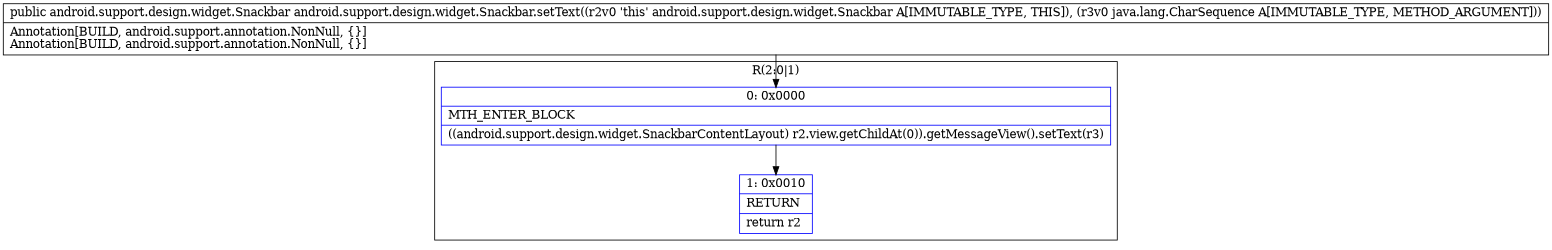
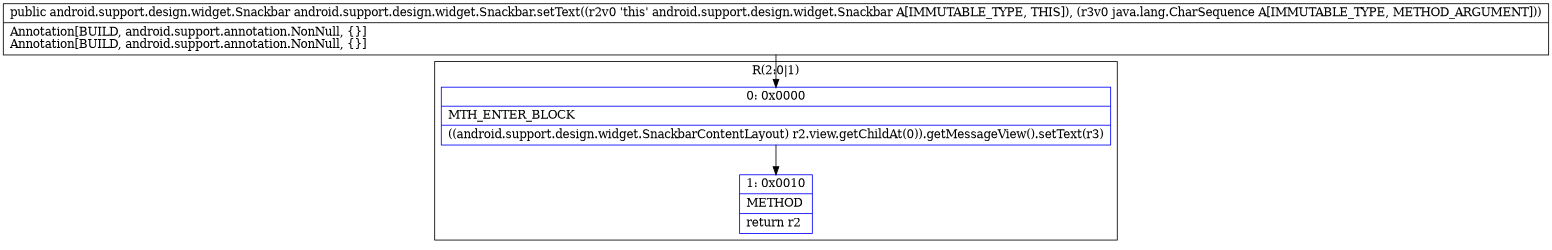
(773, 203) -> (775, 203)
